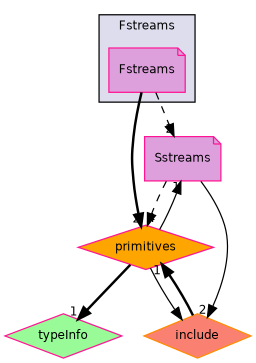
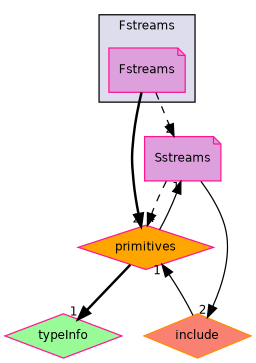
(162, 289) -> none
(182, 295) -> (182, 295)
